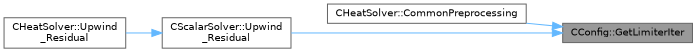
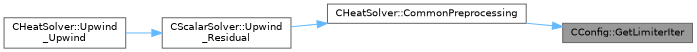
(65, 33) -> (65, 33)
(422, 33) -> (304, 26)
